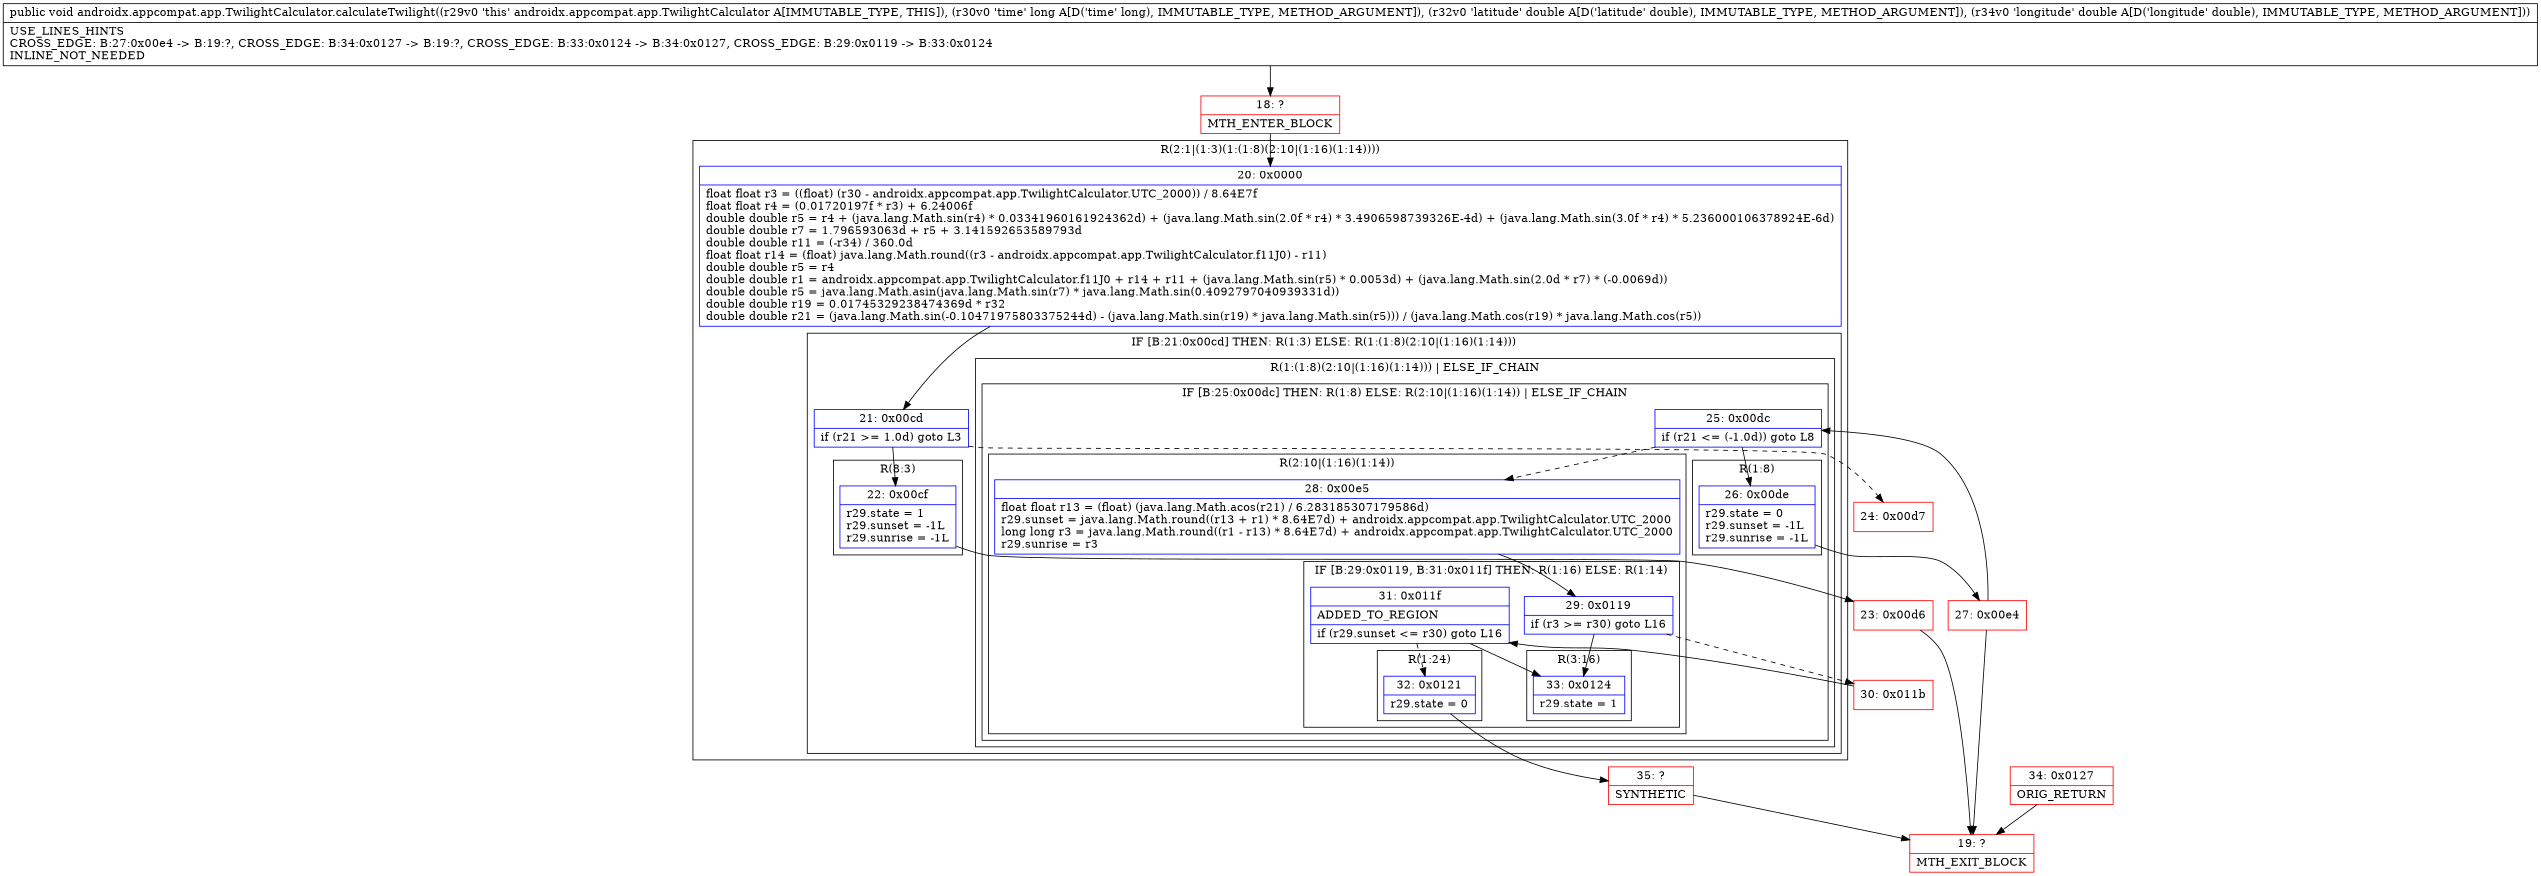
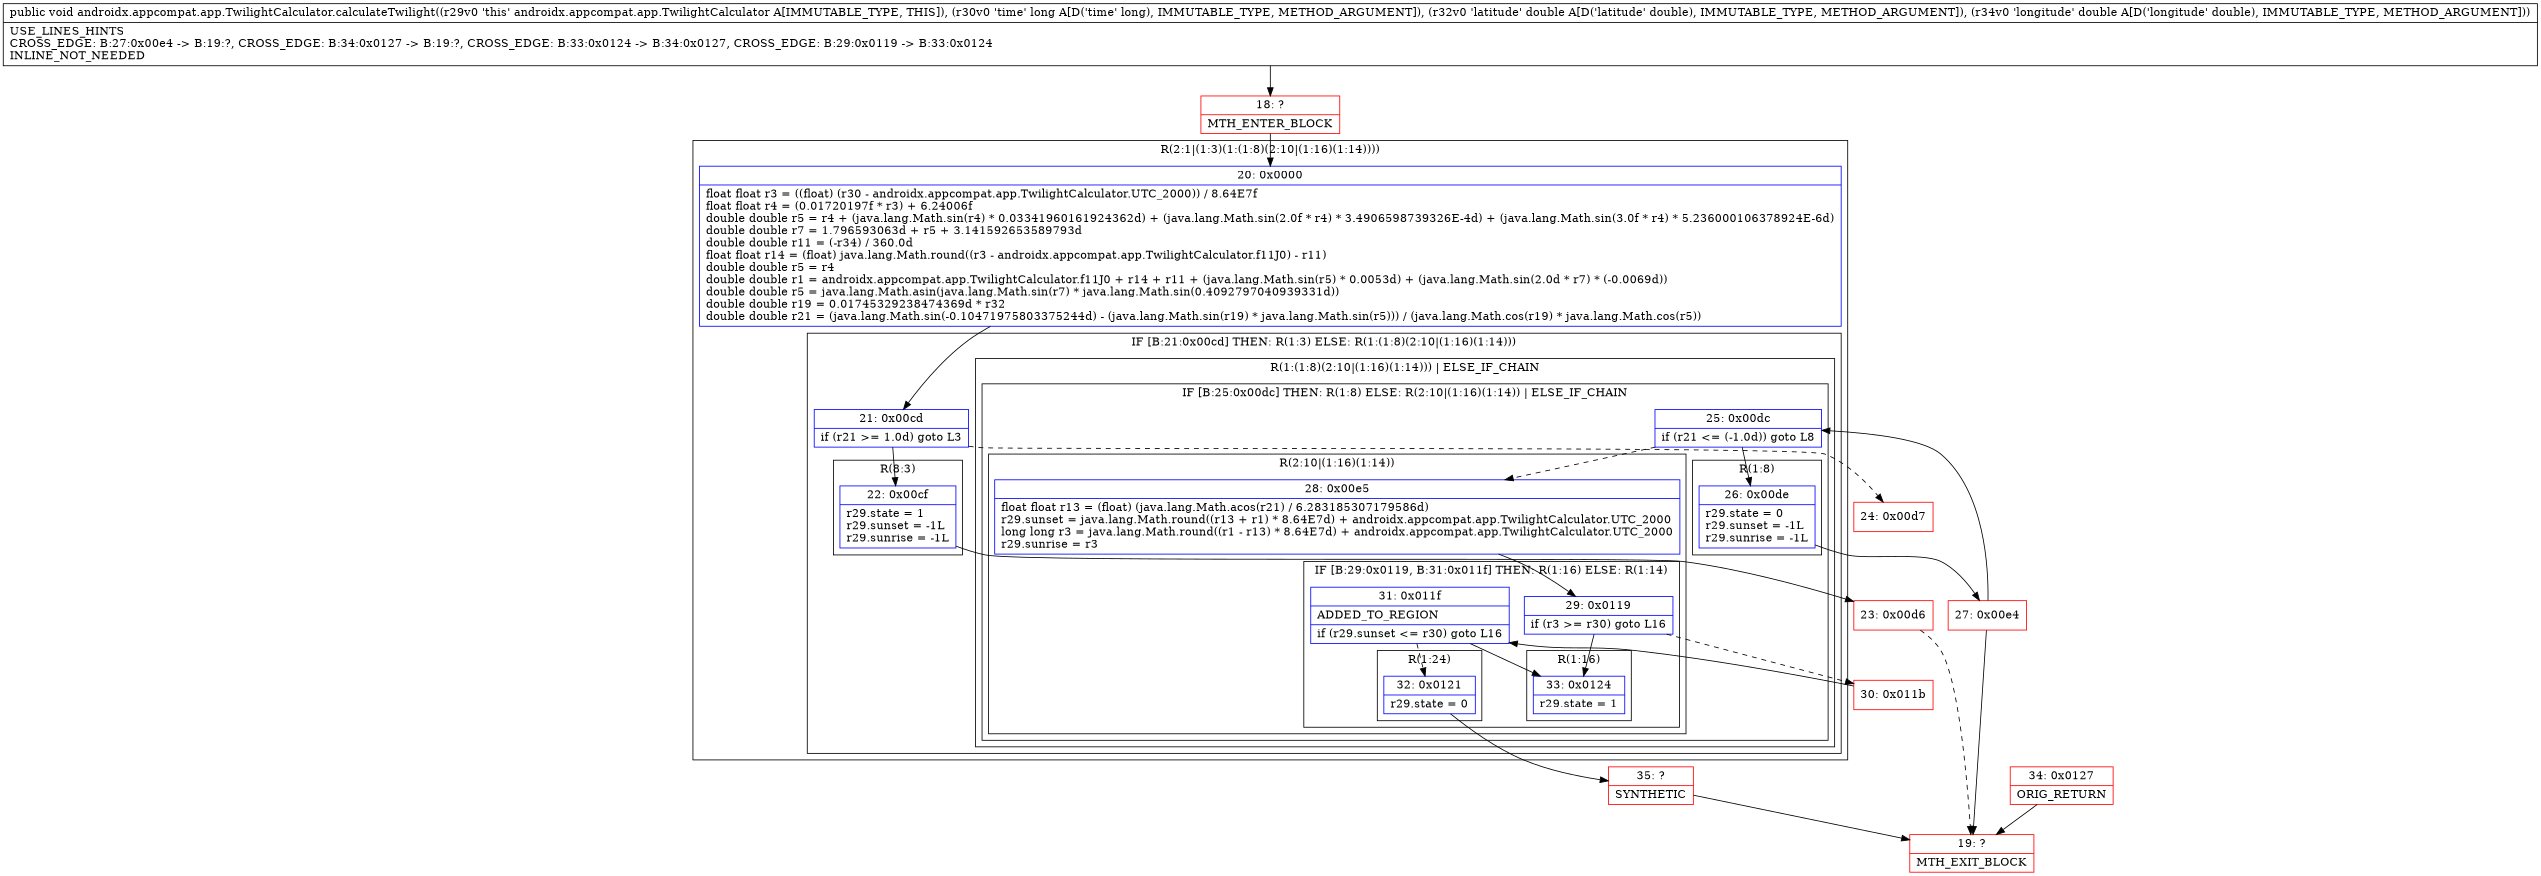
(1579, 660) -> (1579, 660)
(1960, 723) -> (1960, 723)
